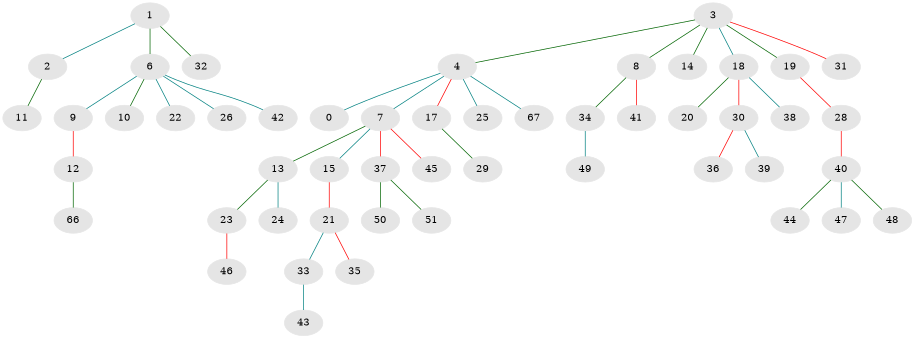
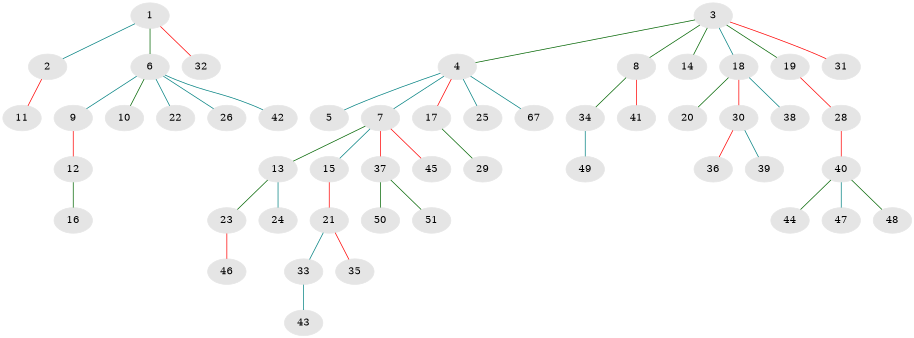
(176, 41) -> (176, 41)
(35, 92) -> (35, 92)
(329, 118) -> (329, 118)
(73, 220) -> (73, 220)
